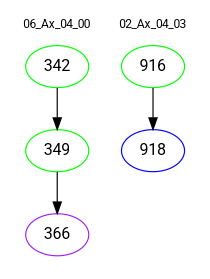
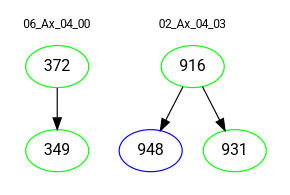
(57, 67) -> (57, 67)
(153, 151) -> (151, 151)
none -> (235, 151)
(57, 235) -> none
